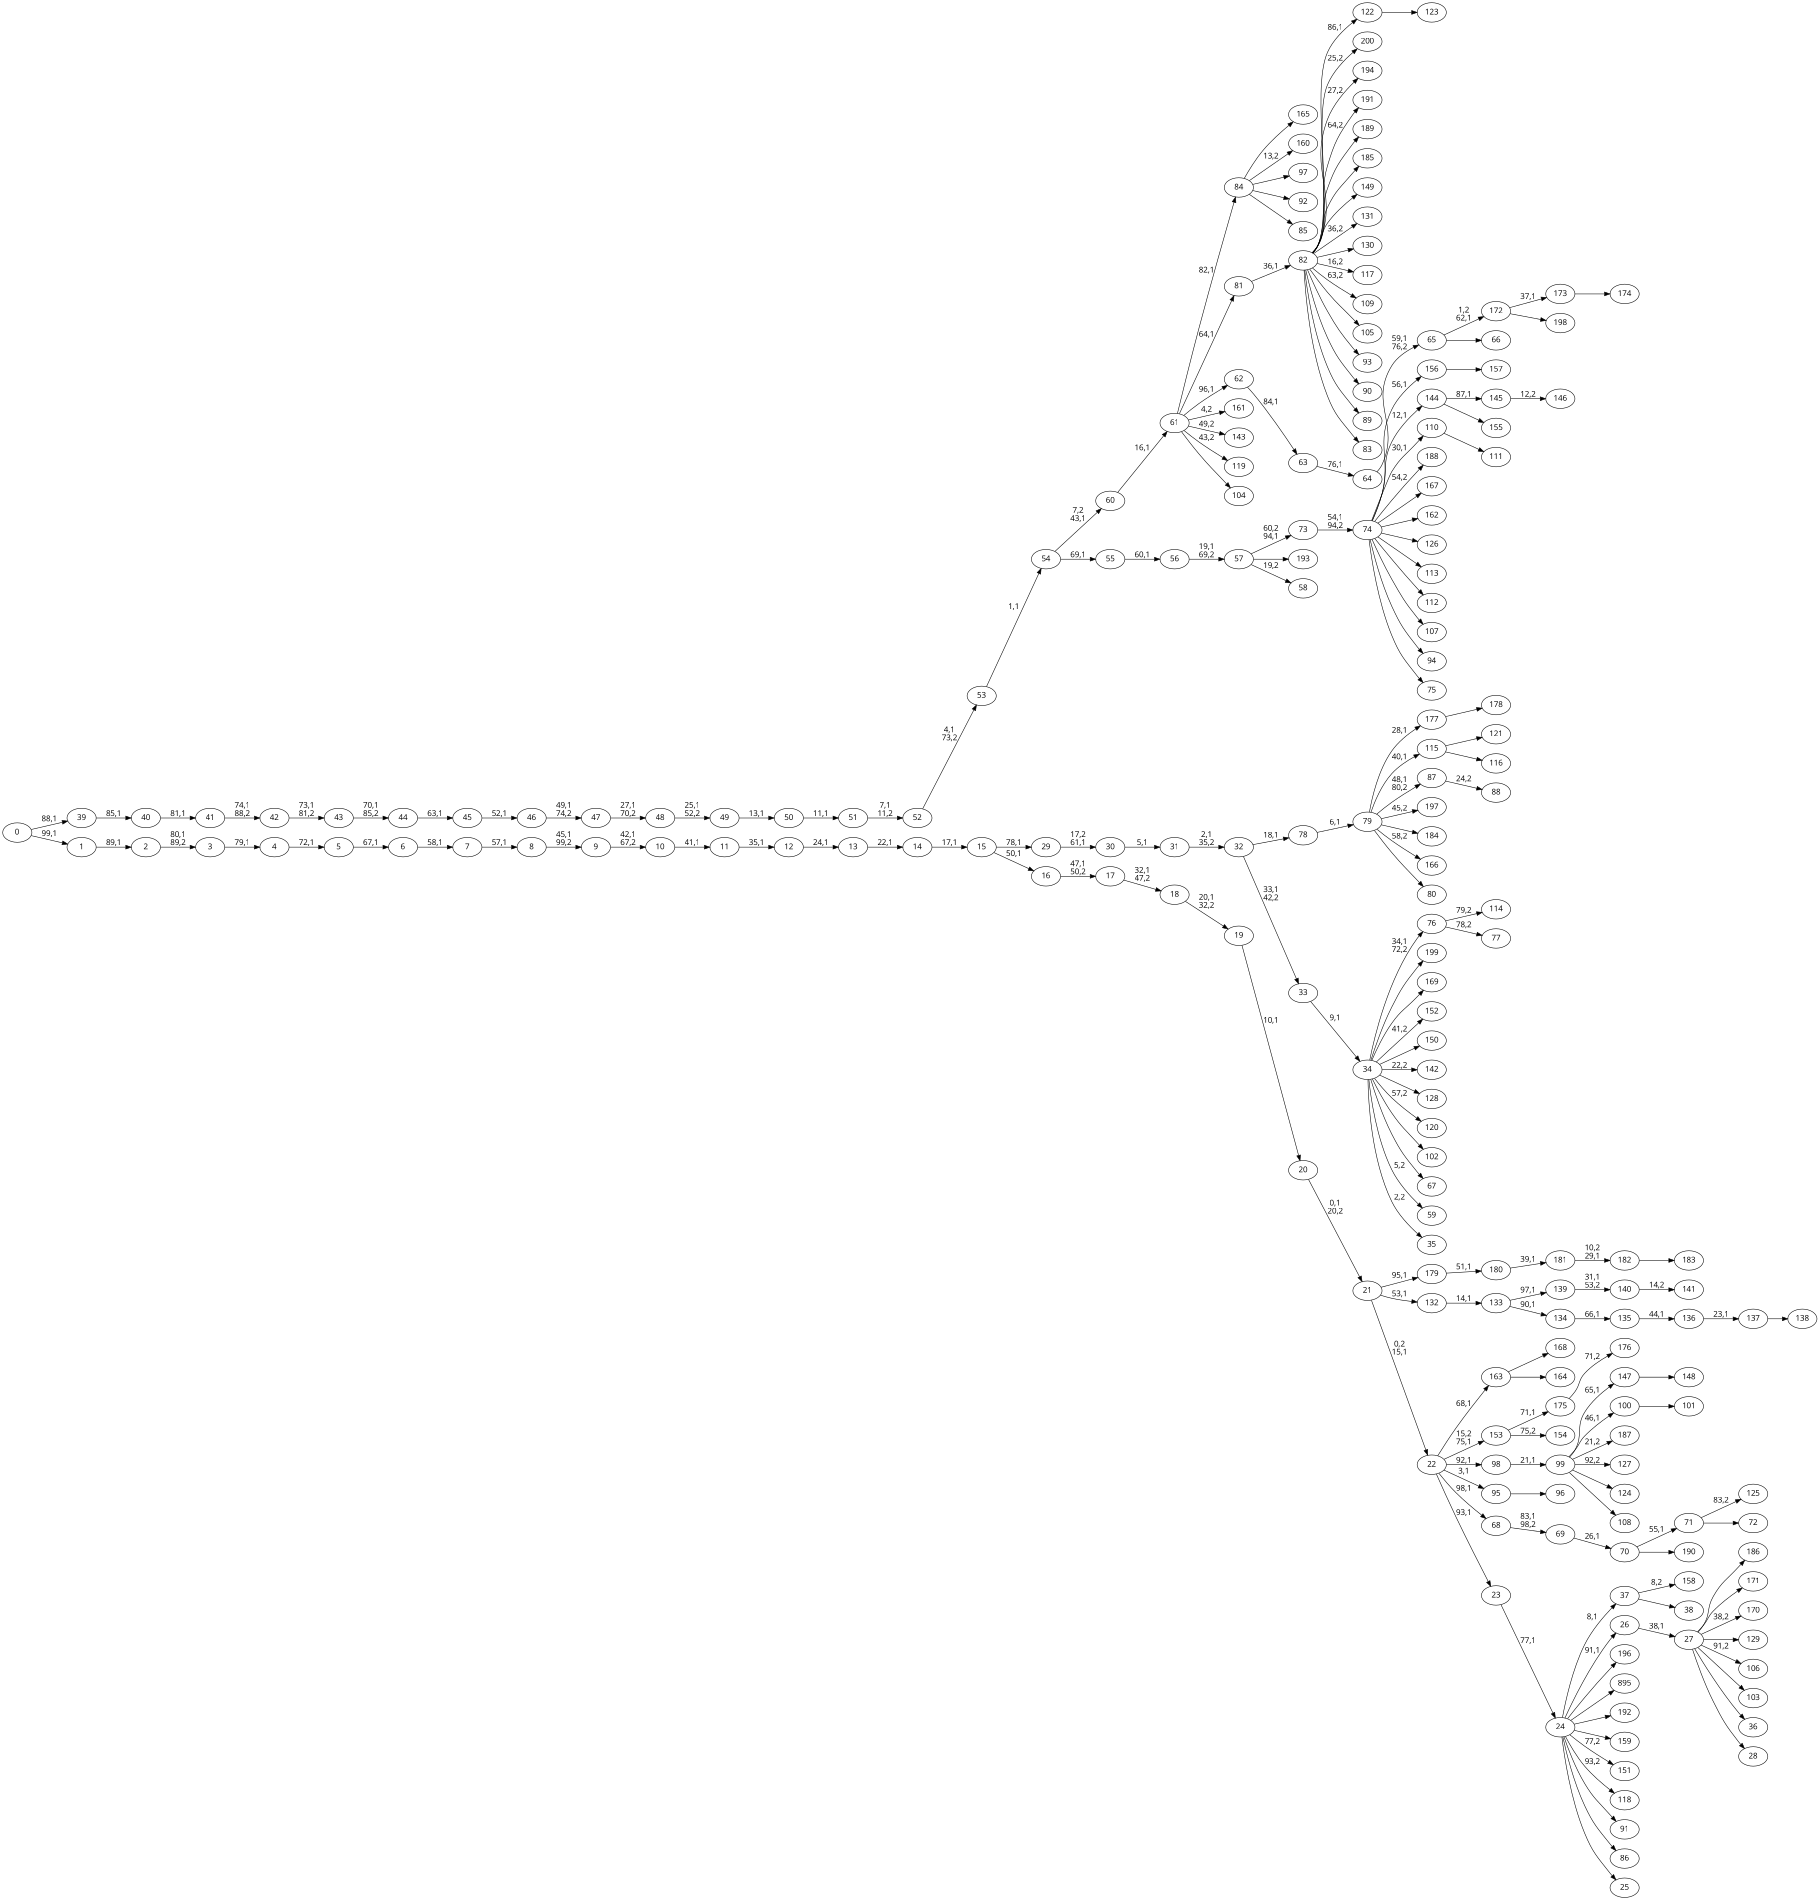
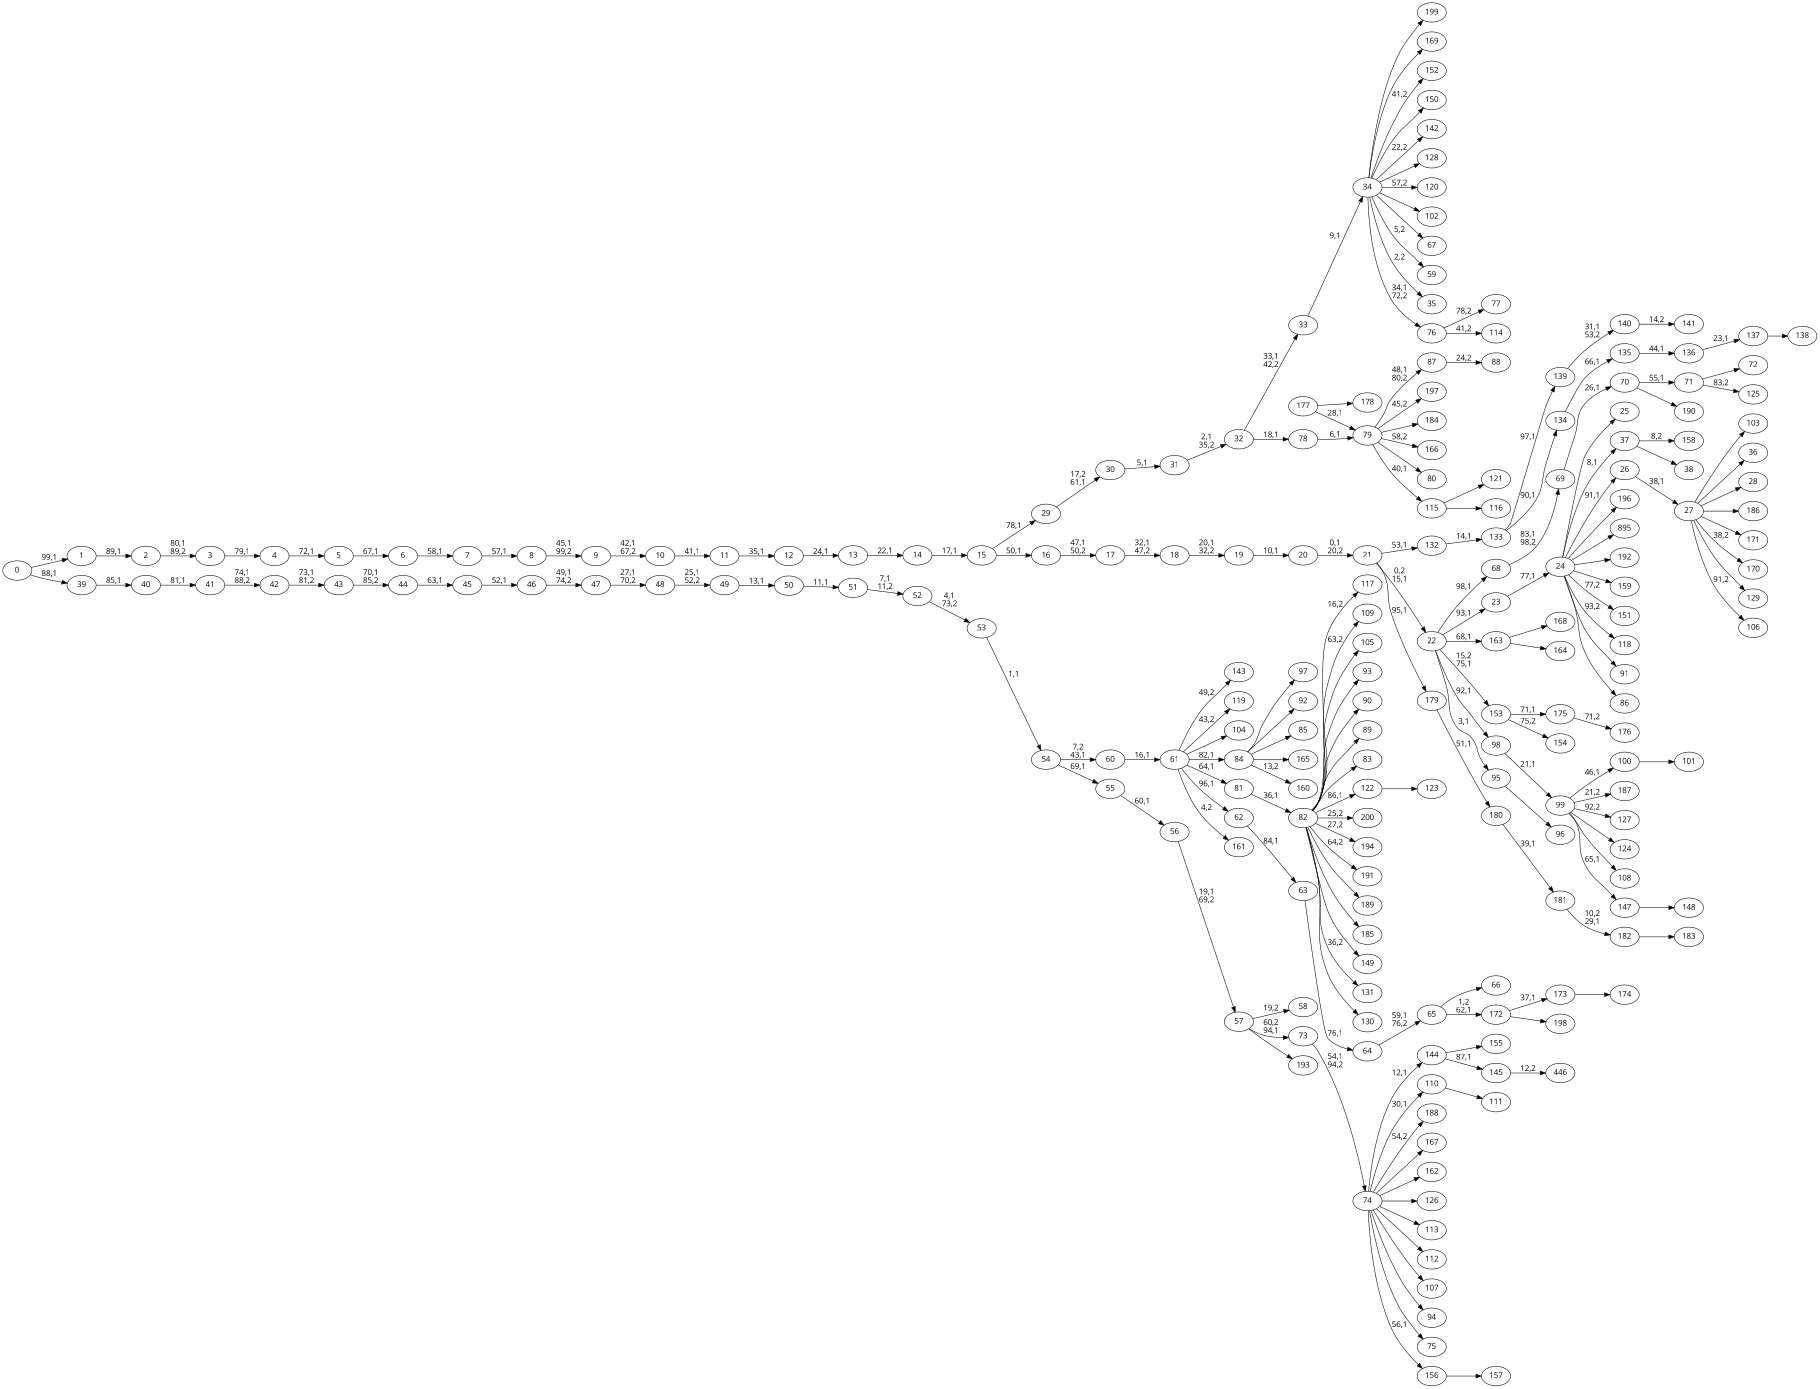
(1560, 399) -> (1560, 1073)
(1384, 765) -> (1333, 420)
(1464, 911) -> (1464, 329)
